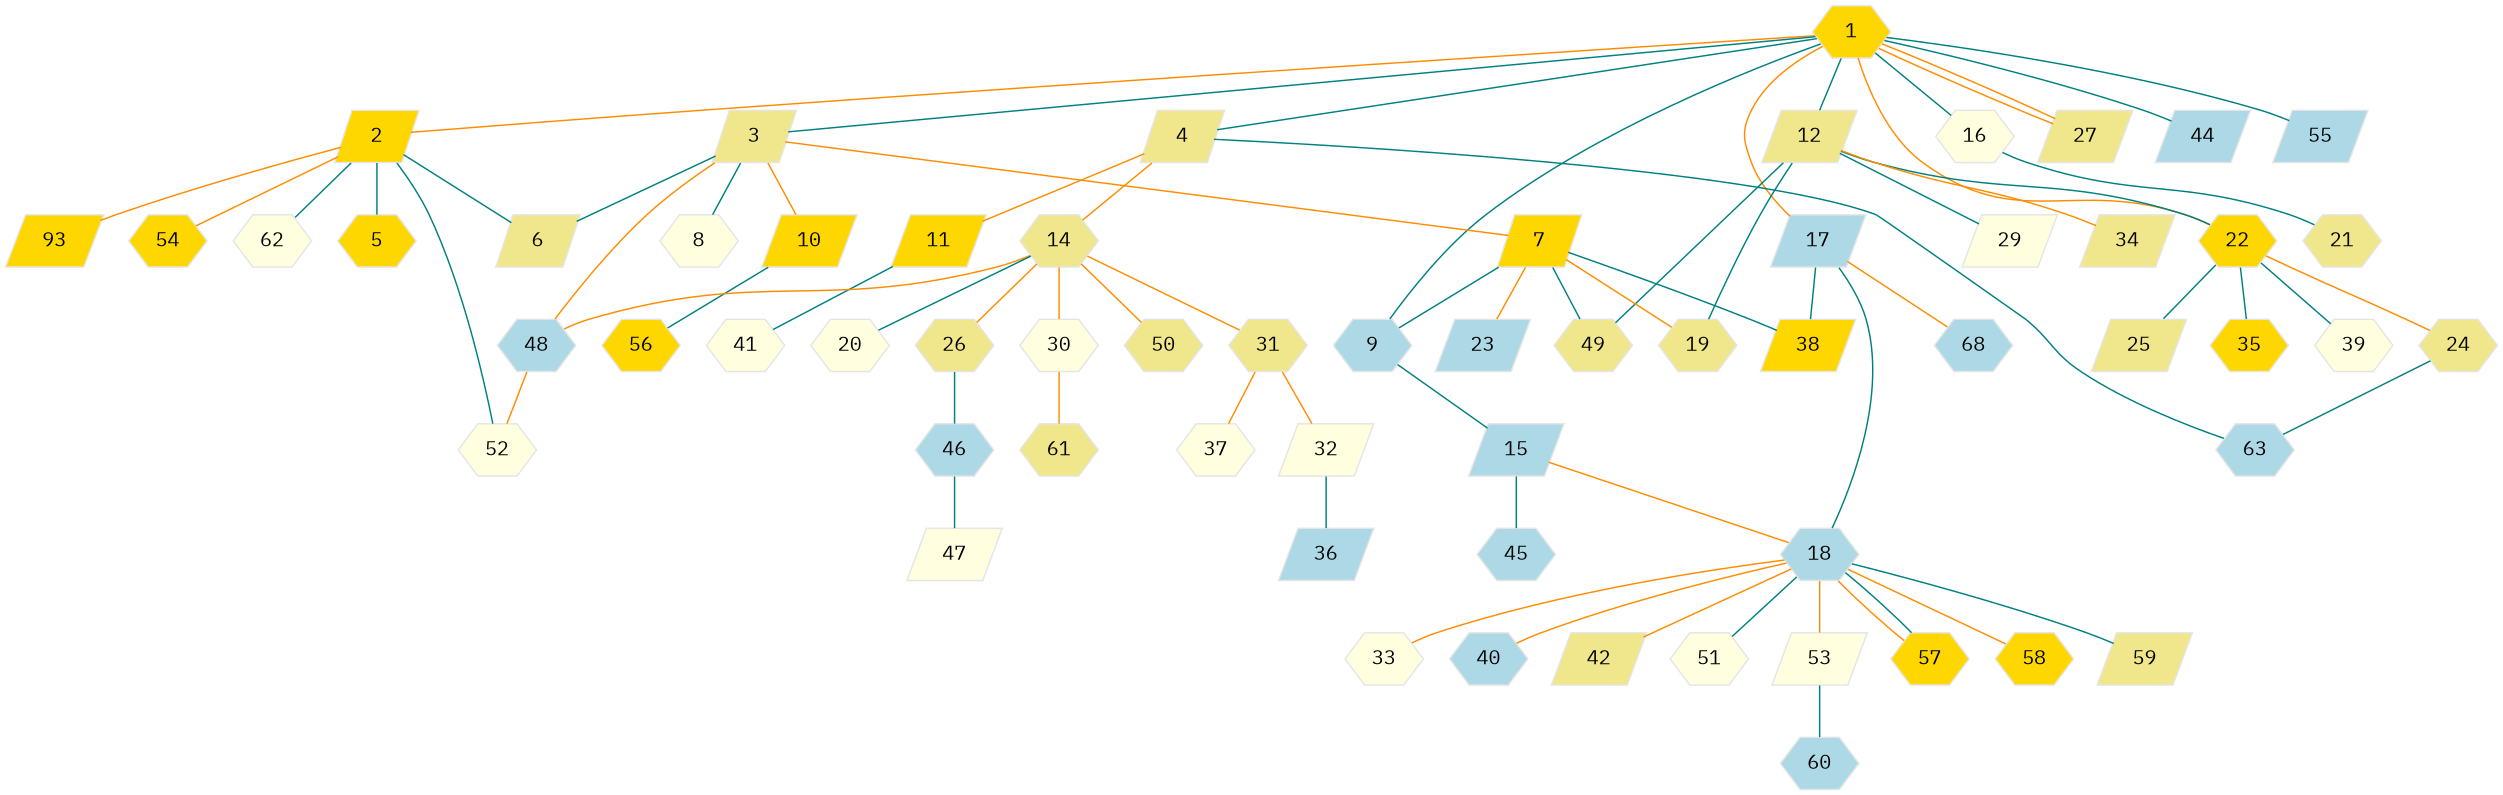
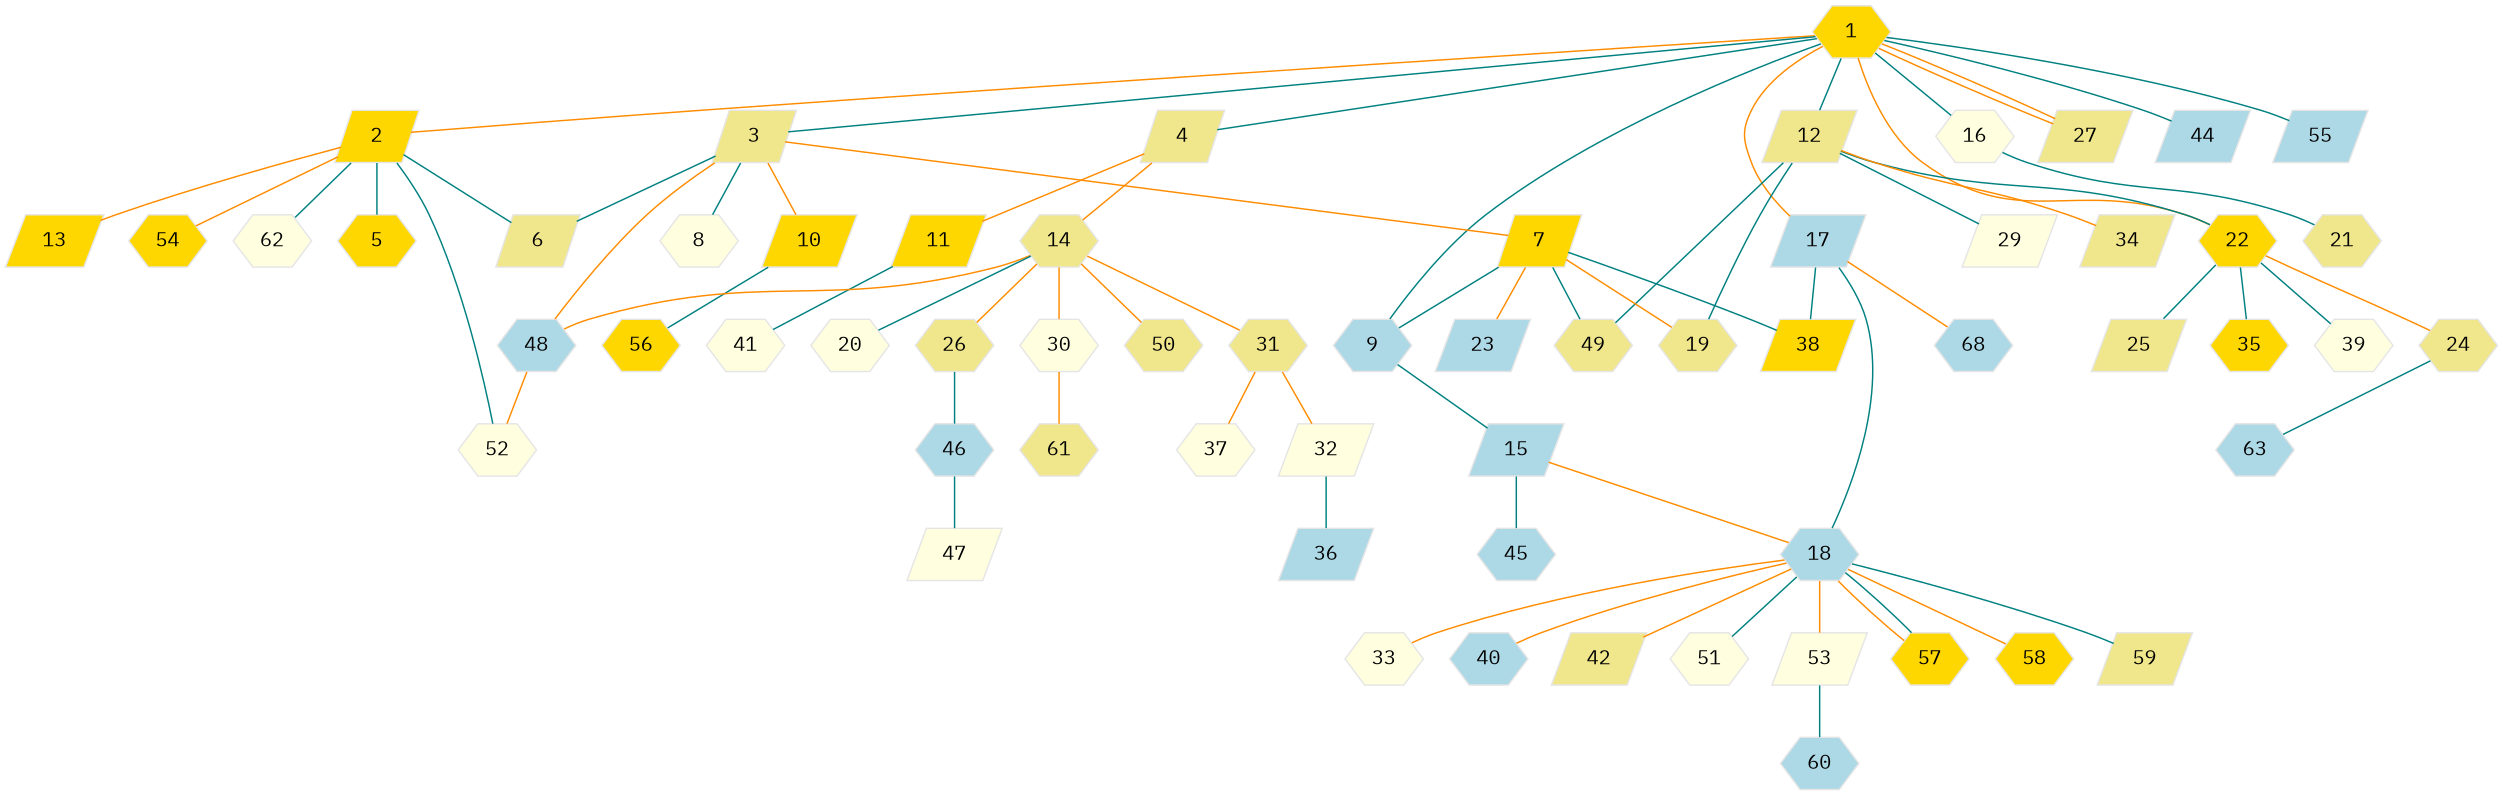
(1727, 183) -> none
(55, 241) -> (55, 241)
